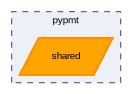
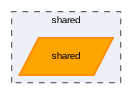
(66, 21) -> (66, 21)
